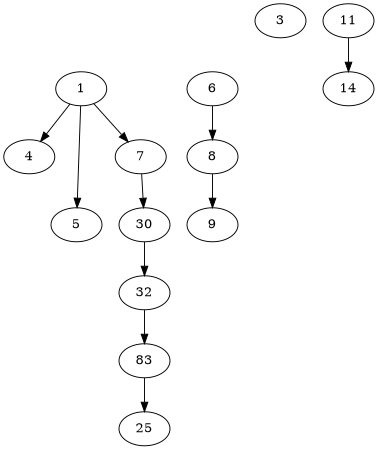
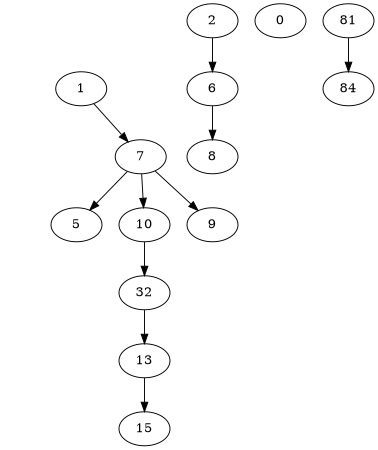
none -> (212, 21)
(280, 21) -> (280, 21)
(348, 21) -> (348, 21)
(348, 89) -> (348, 89)
(79, 152) -> (112, 187)
(29, 157) -> none
(212, 186) -> (173, 187)
(144, 225) -> (144, 225)
(144, 361) -> (144, 361)
(144, 429) -> (144, 429)
